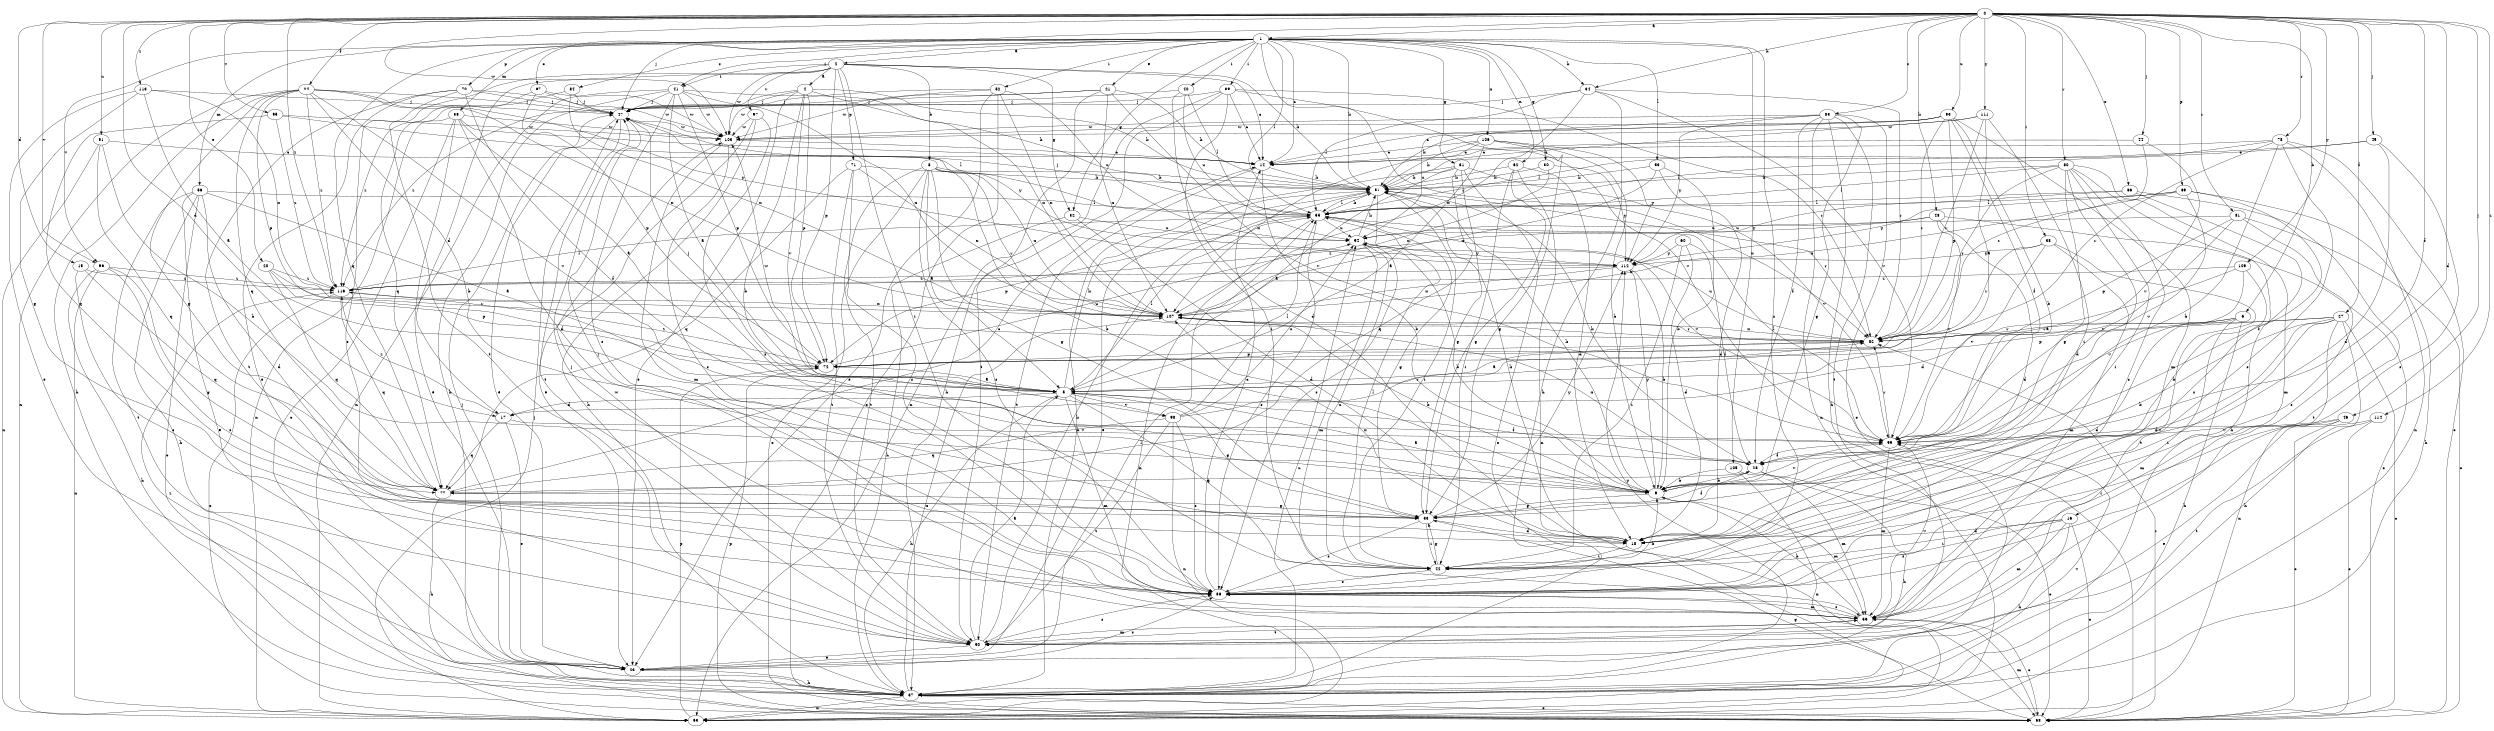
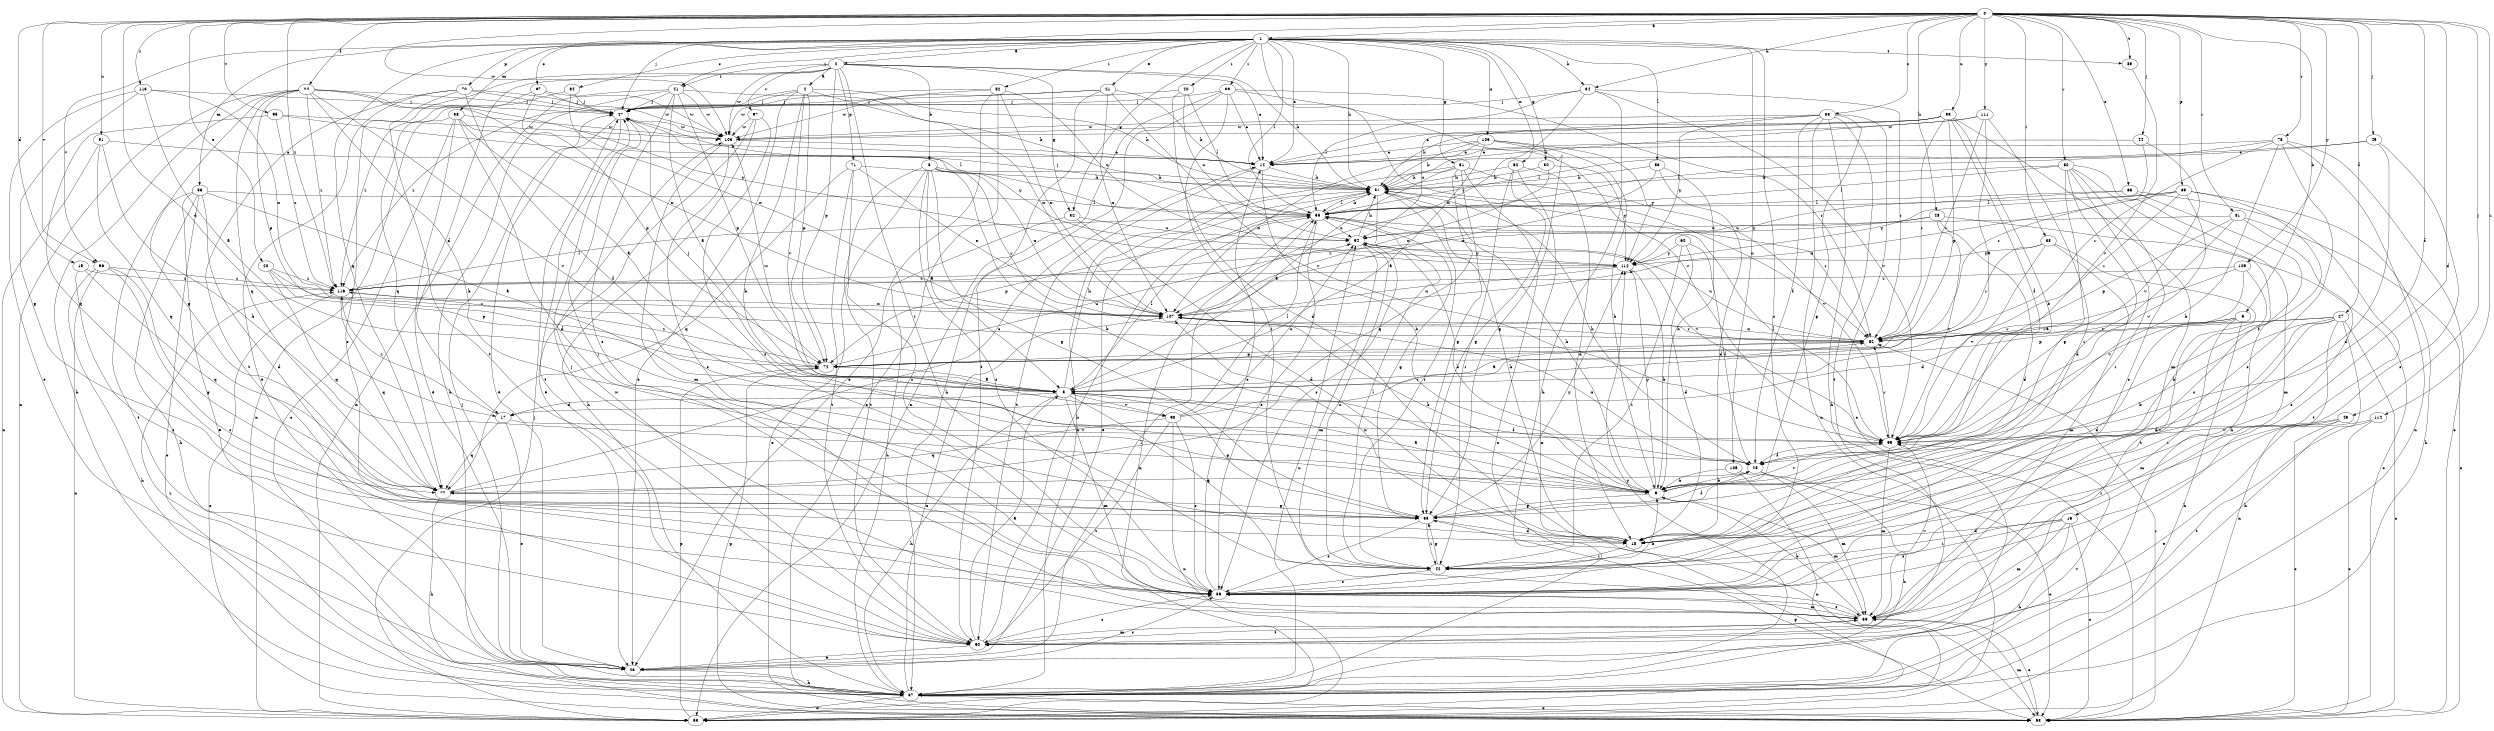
none -> (2130, 64)
(911, 200) -> none
(1962, 251) -> (2054, 299)
